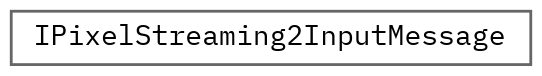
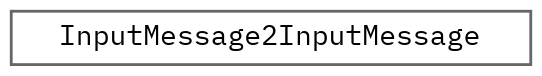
(271, 38) -> (271, 38)
